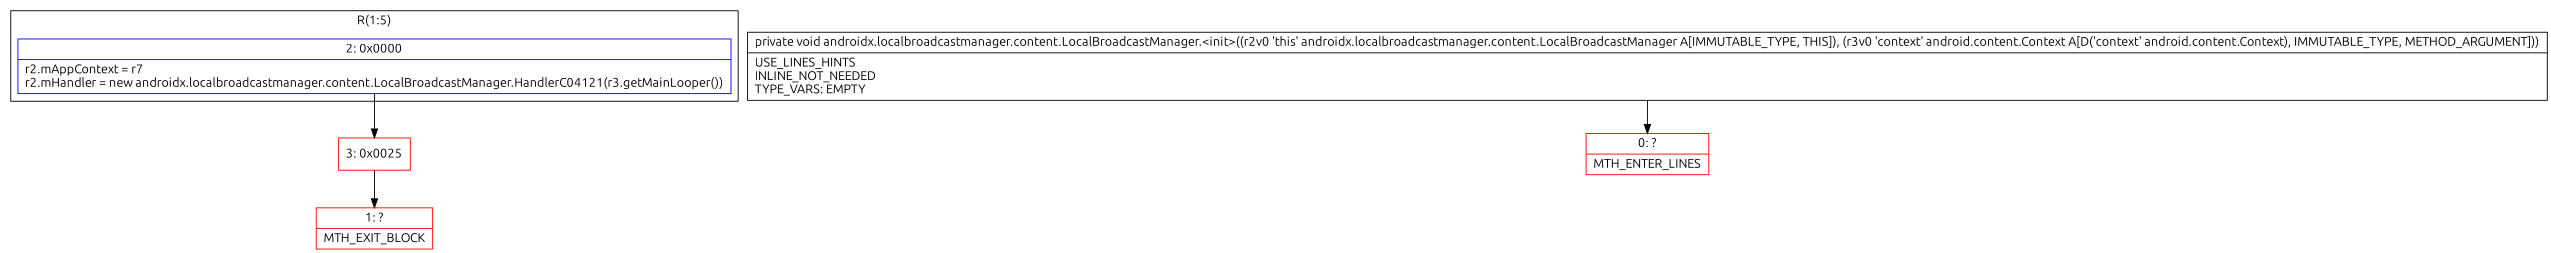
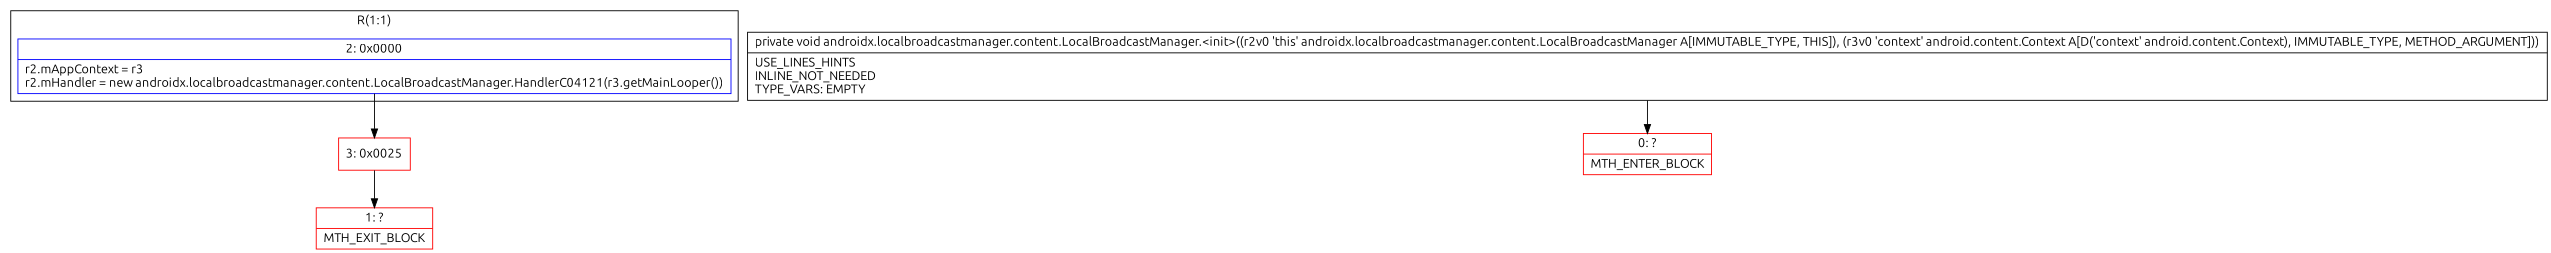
(374, 21) -> (374, 21)
(85, 69) -> (85, 69)
(1647, 164) -> (1647, 164)
